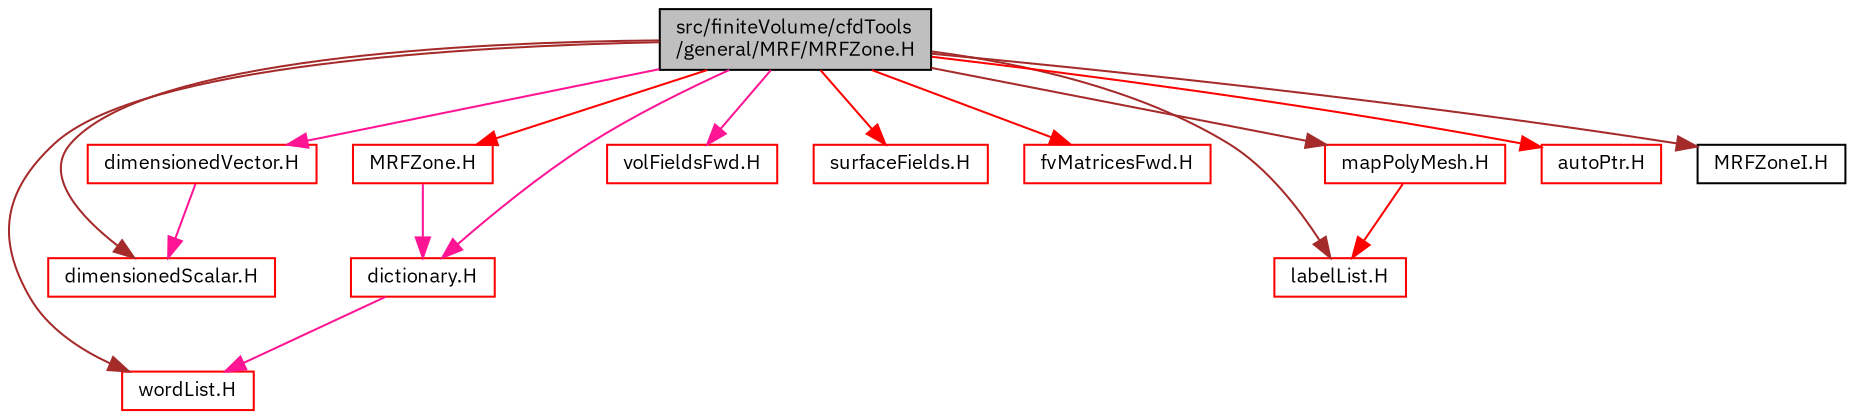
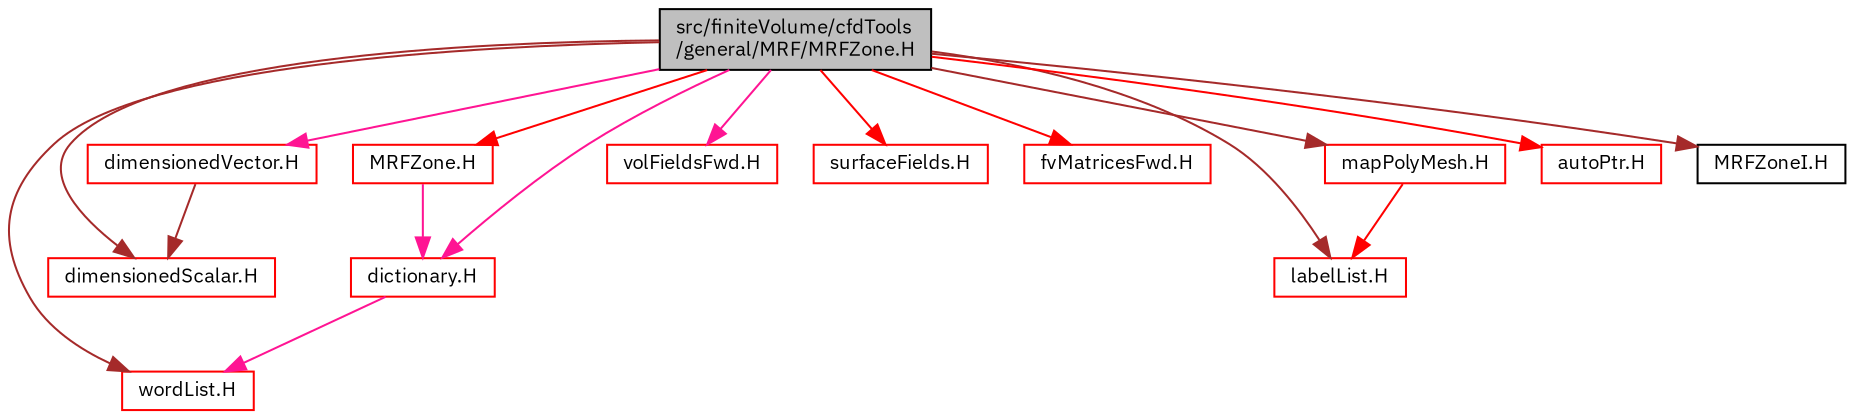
(185, 211) -> (185, 211)
